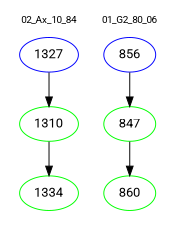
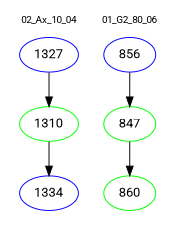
(49, 21) -> (49, 21)
(49, 193) -> (49, 193)
